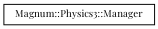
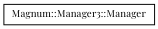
(79, 15) -> (79, 15)
